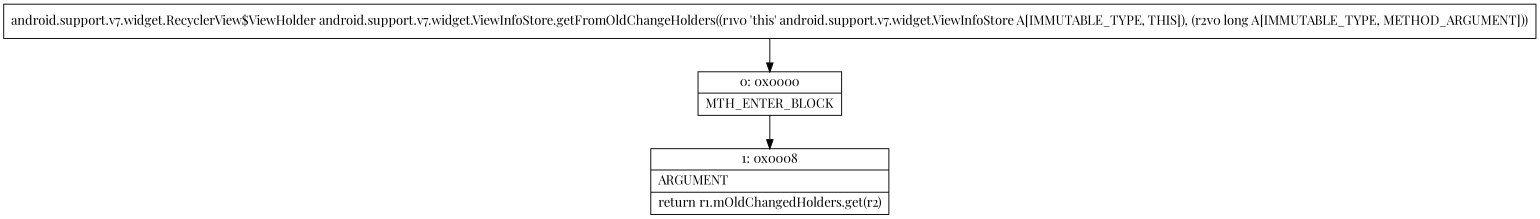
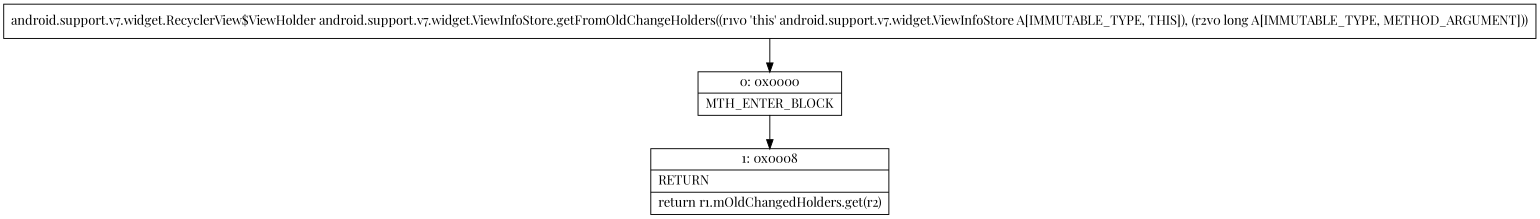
(693, 181) -> (684, 181)
